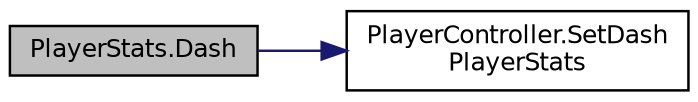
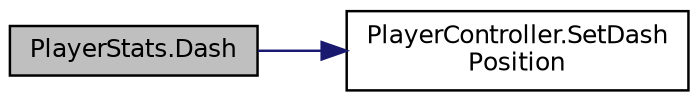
(518, 51) -> (518, 51)
